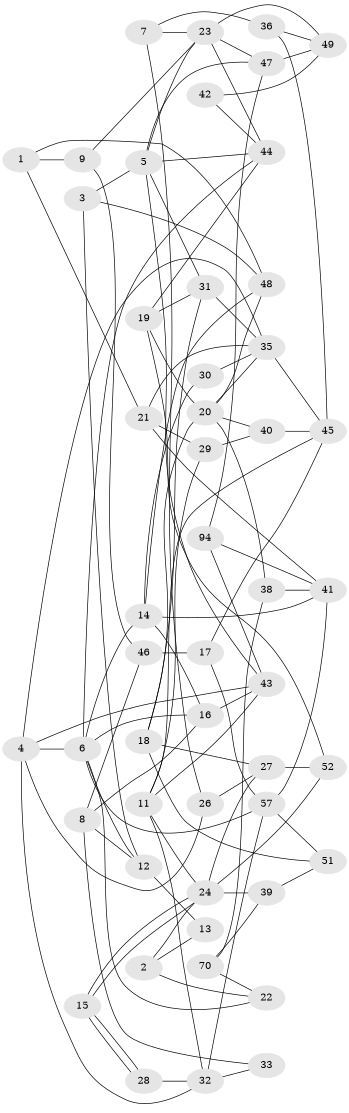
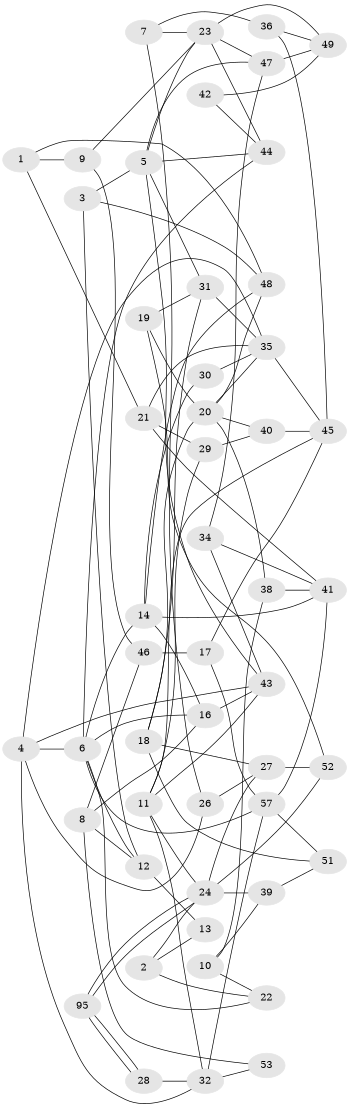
(208, 232) -> none
(205, 538) -> (205, 538)
(205, 967) -> (205, 967)
(83, 1006) -> (83, 1006)
(267, 1065) -> (267, 1065)
